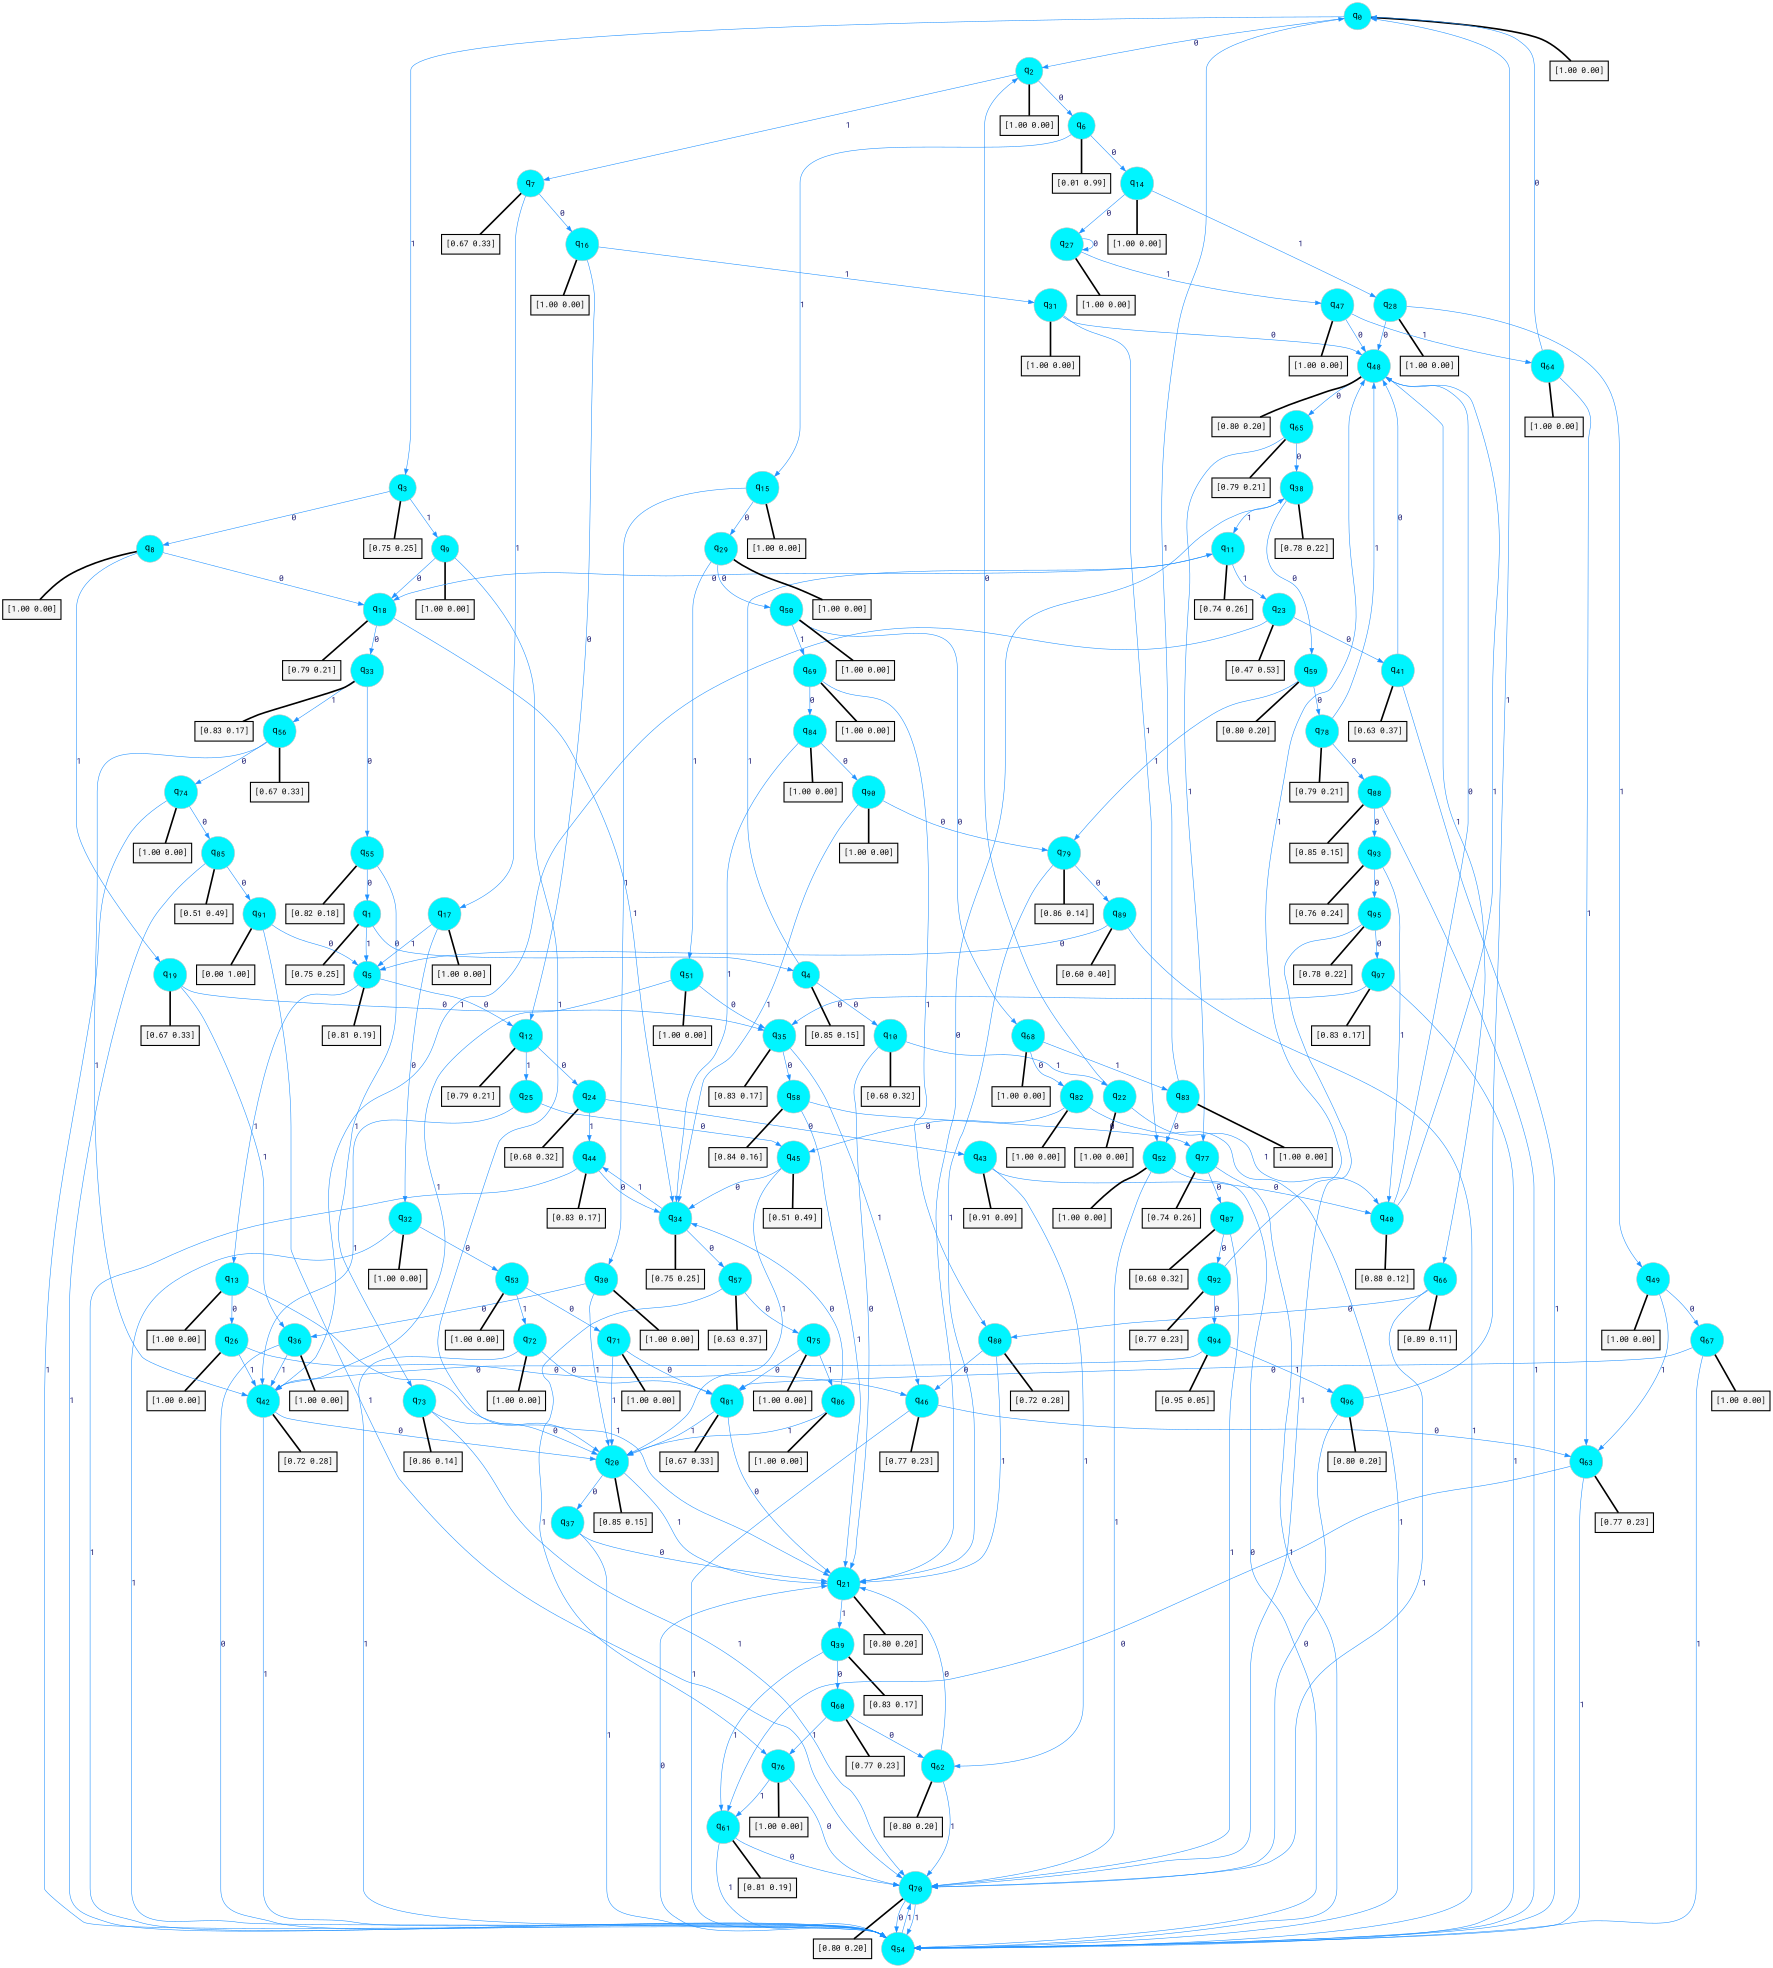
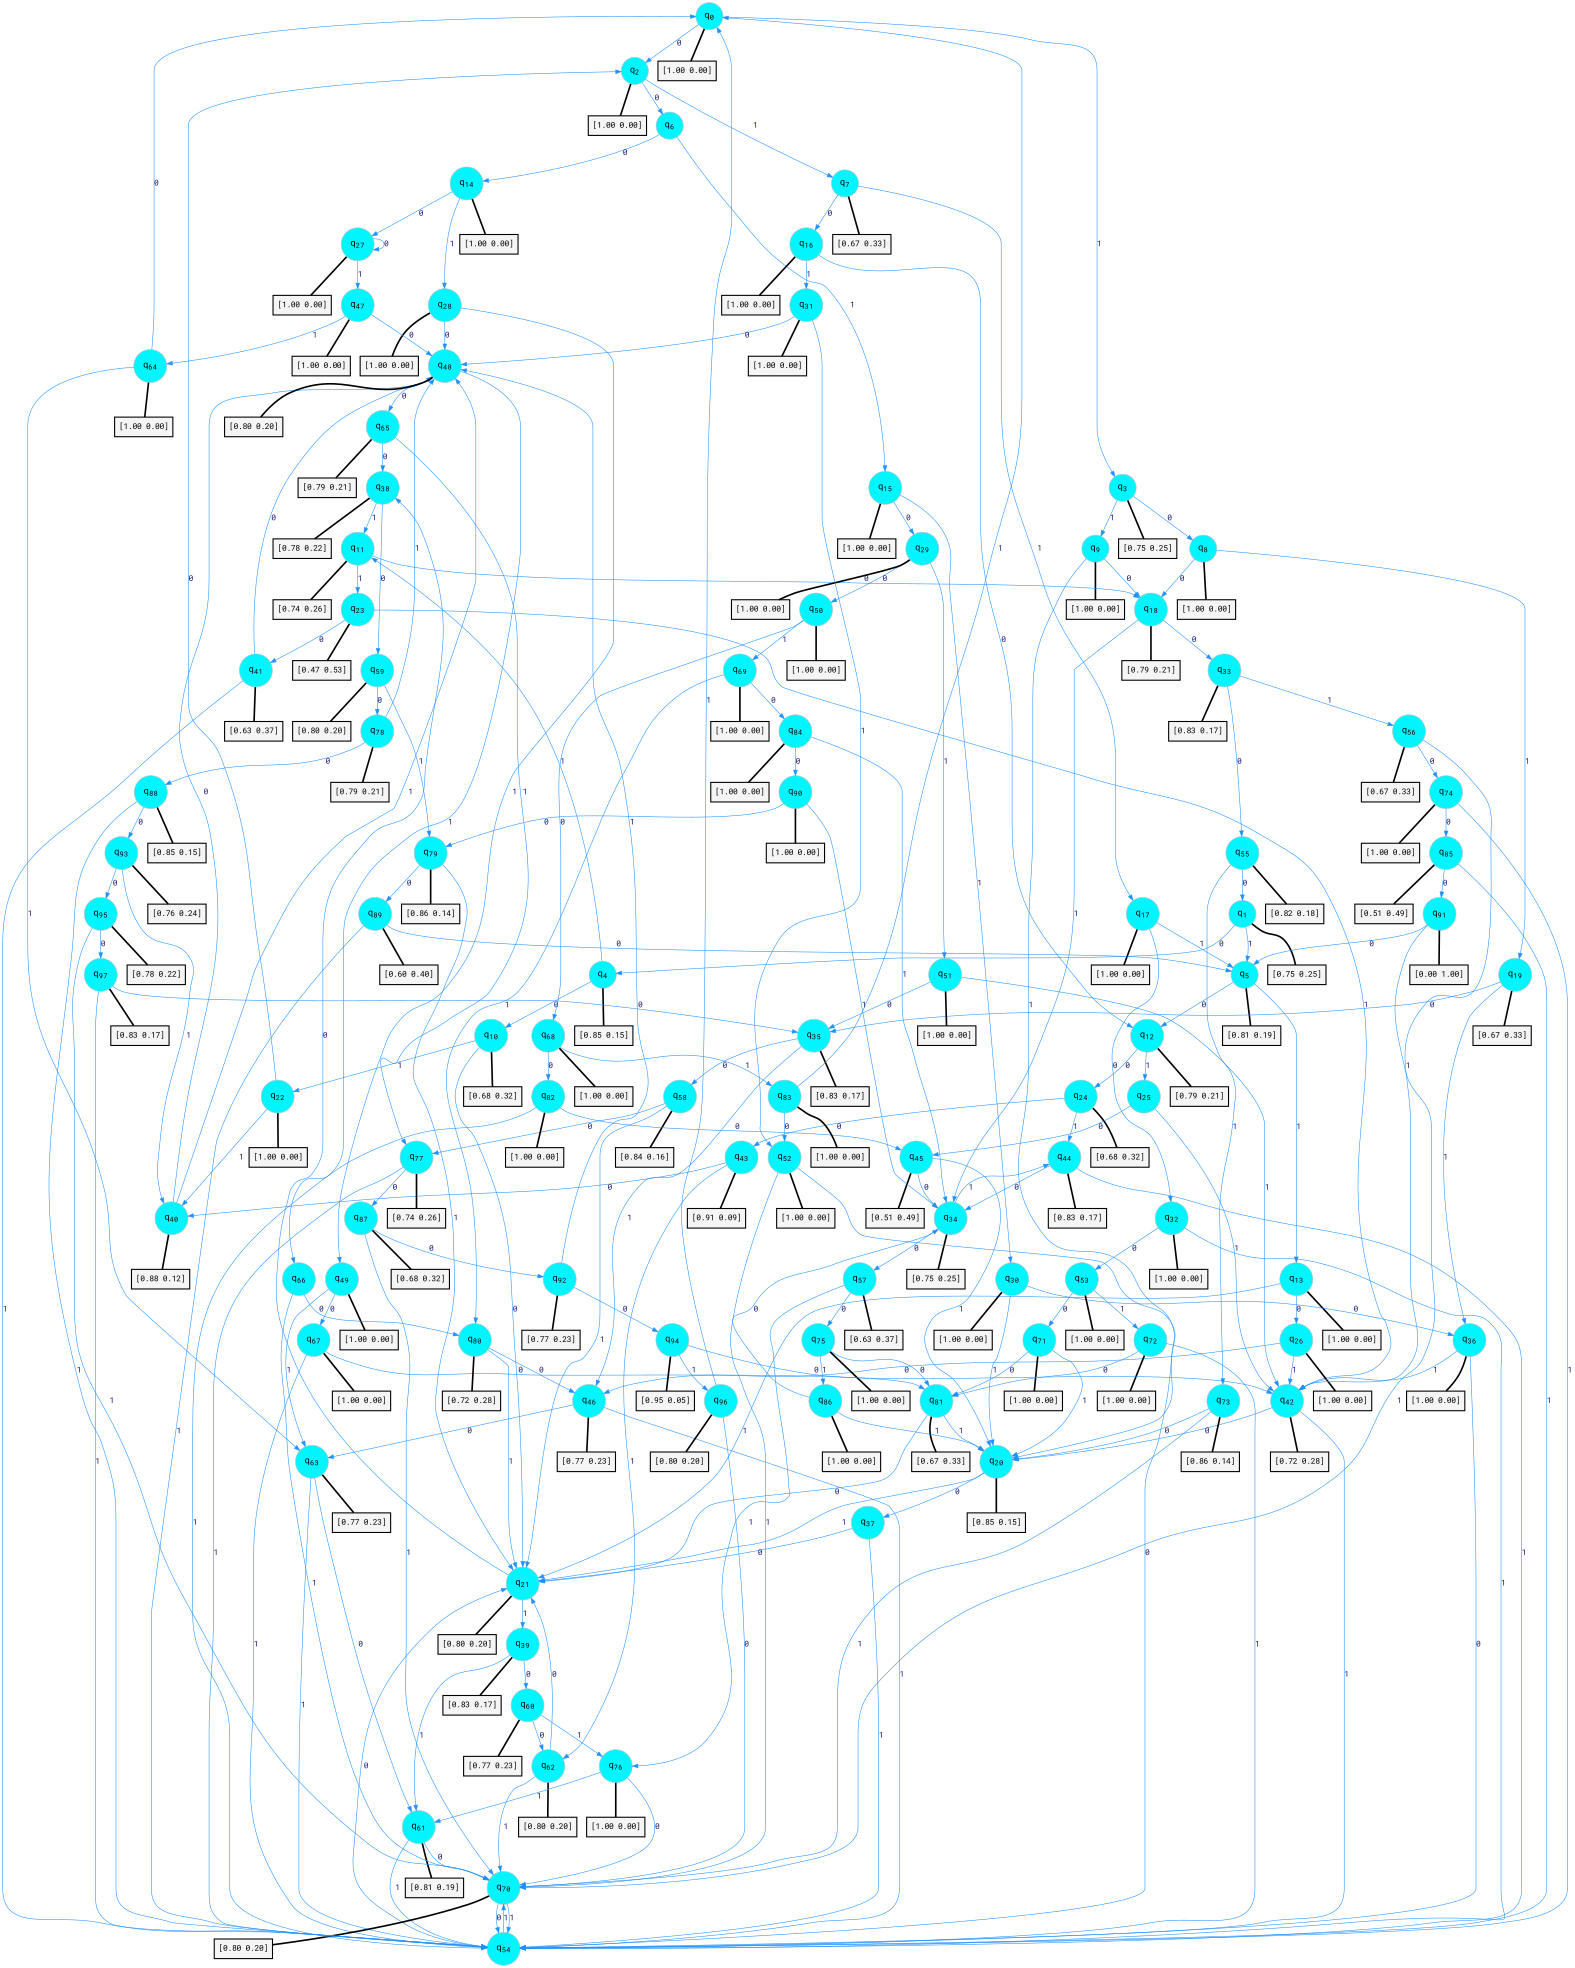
(1082, 183) -> none
(1427, 1340) -> none
